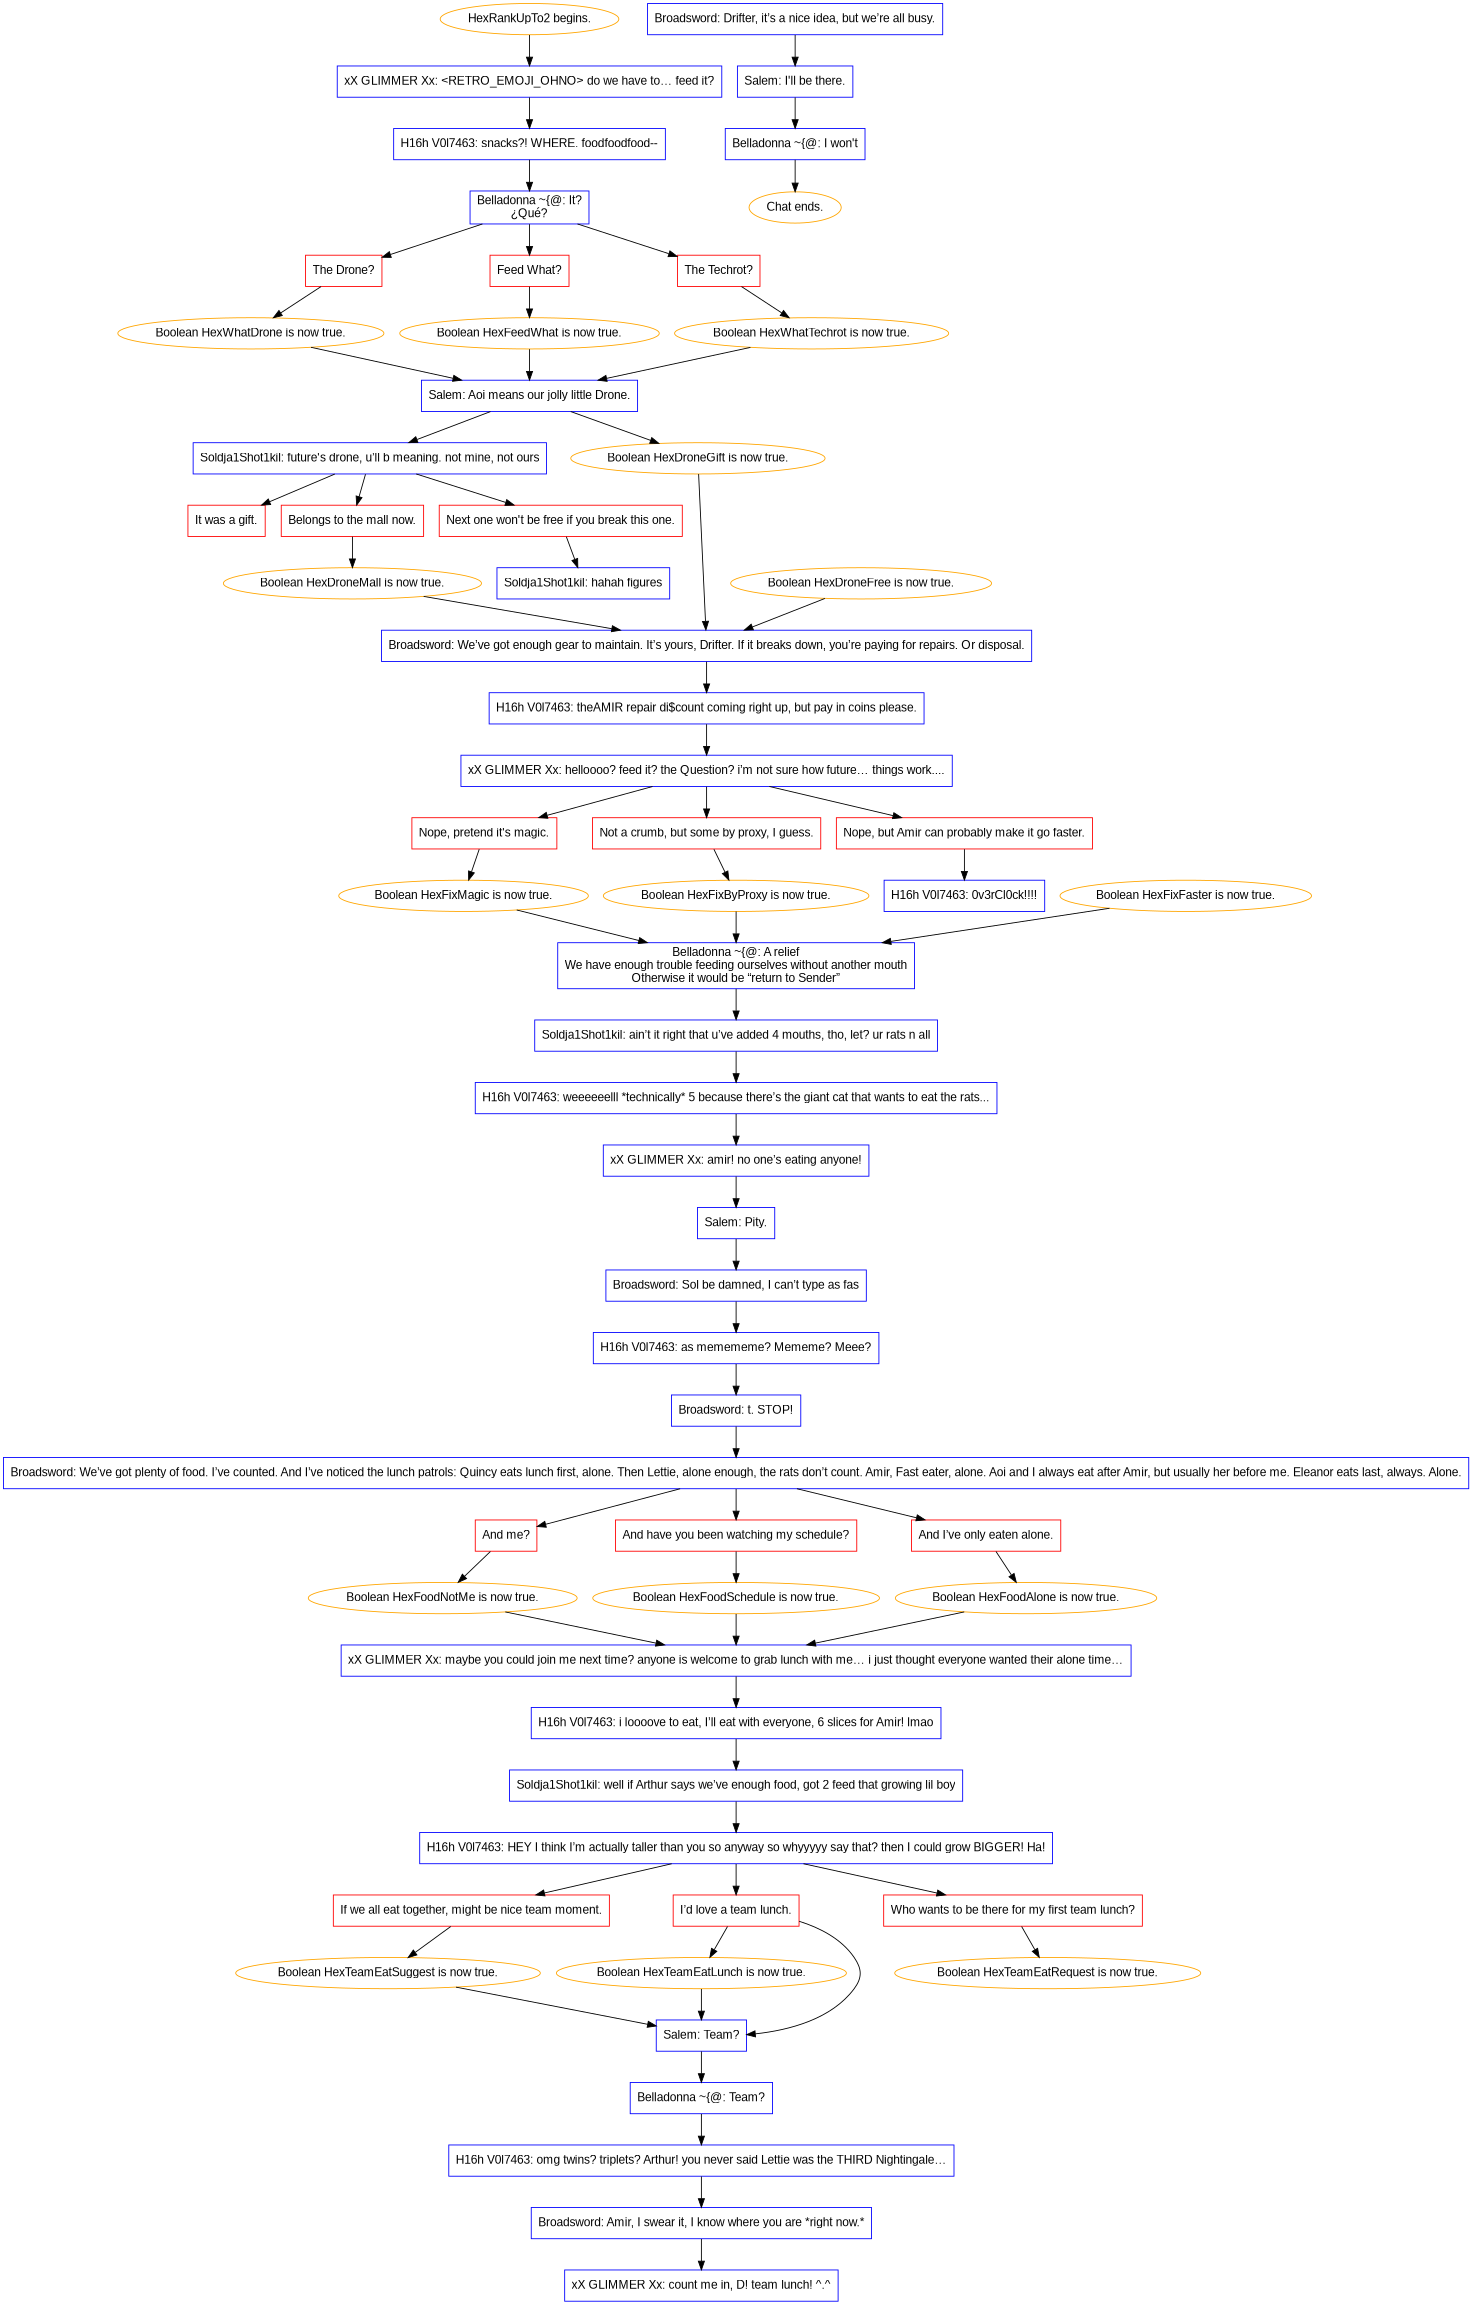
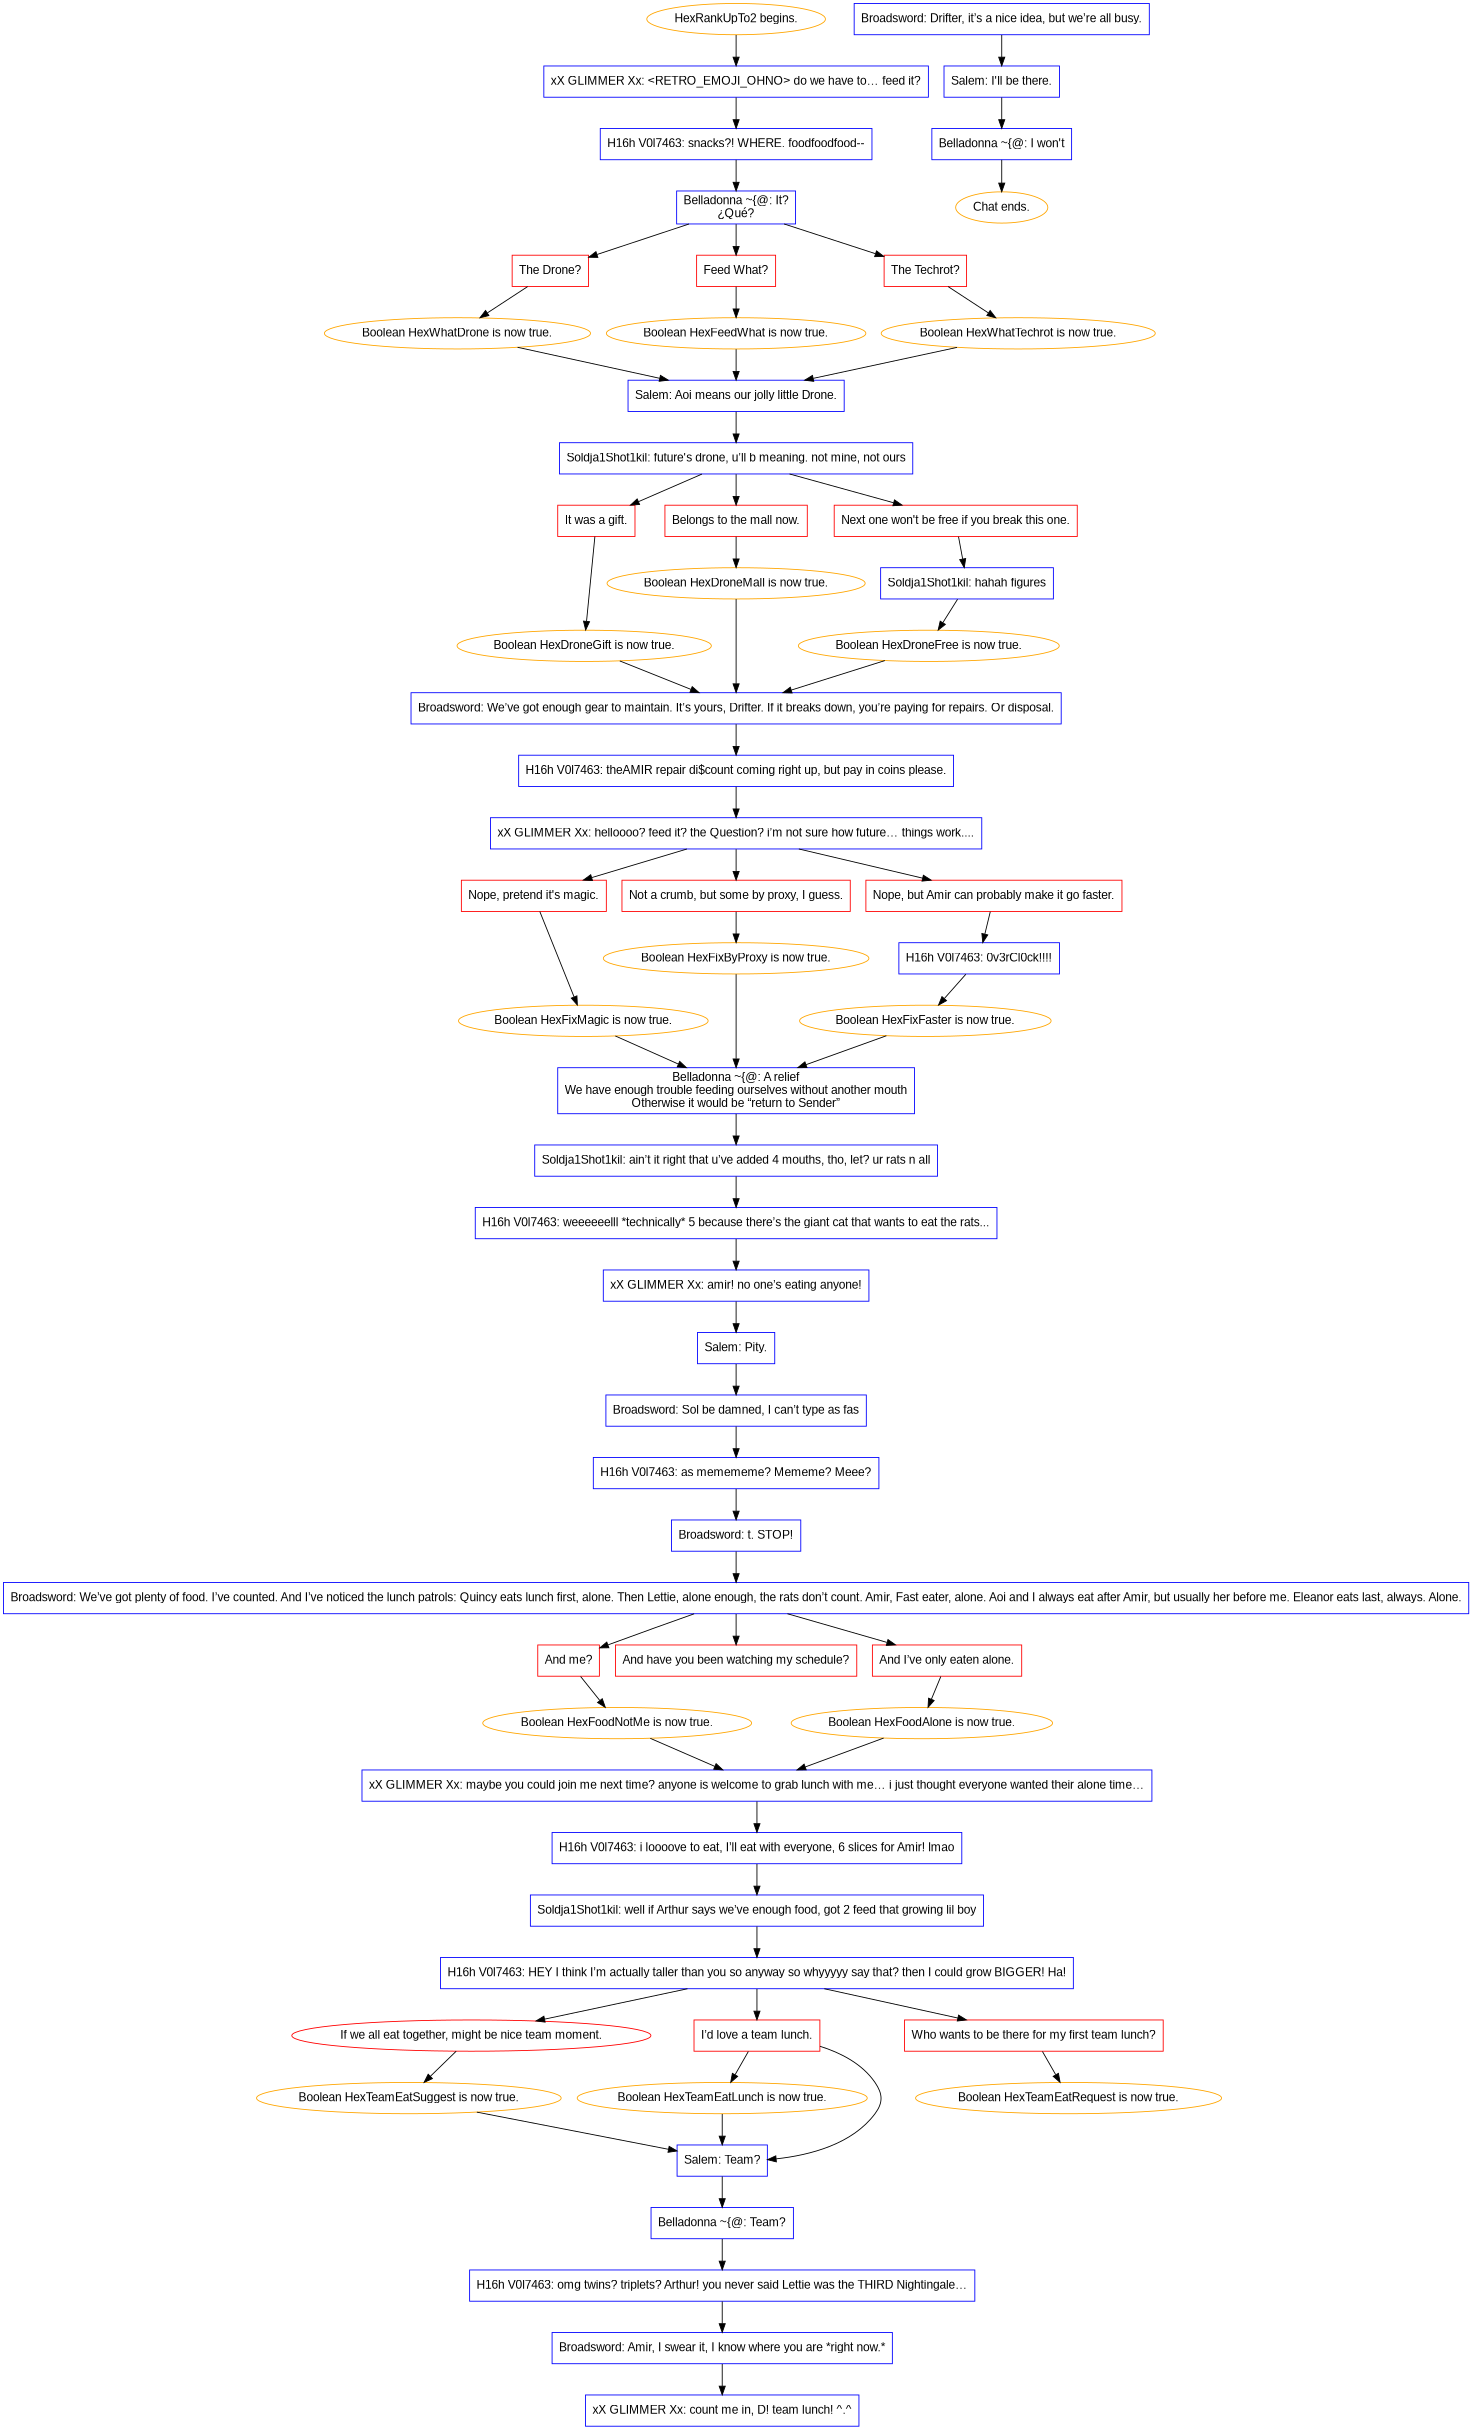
(611, 426) -> (591, 579)
none -> (950, 611)
none -> (955, 986)
(736, 1598) -> none
(471, 1911) -> (471, 2036)
